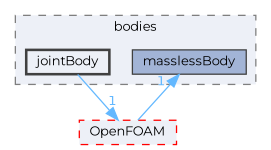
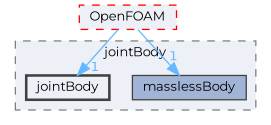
(136, 28) -> (136, 53)
(94, 92) -> (101, 49)
